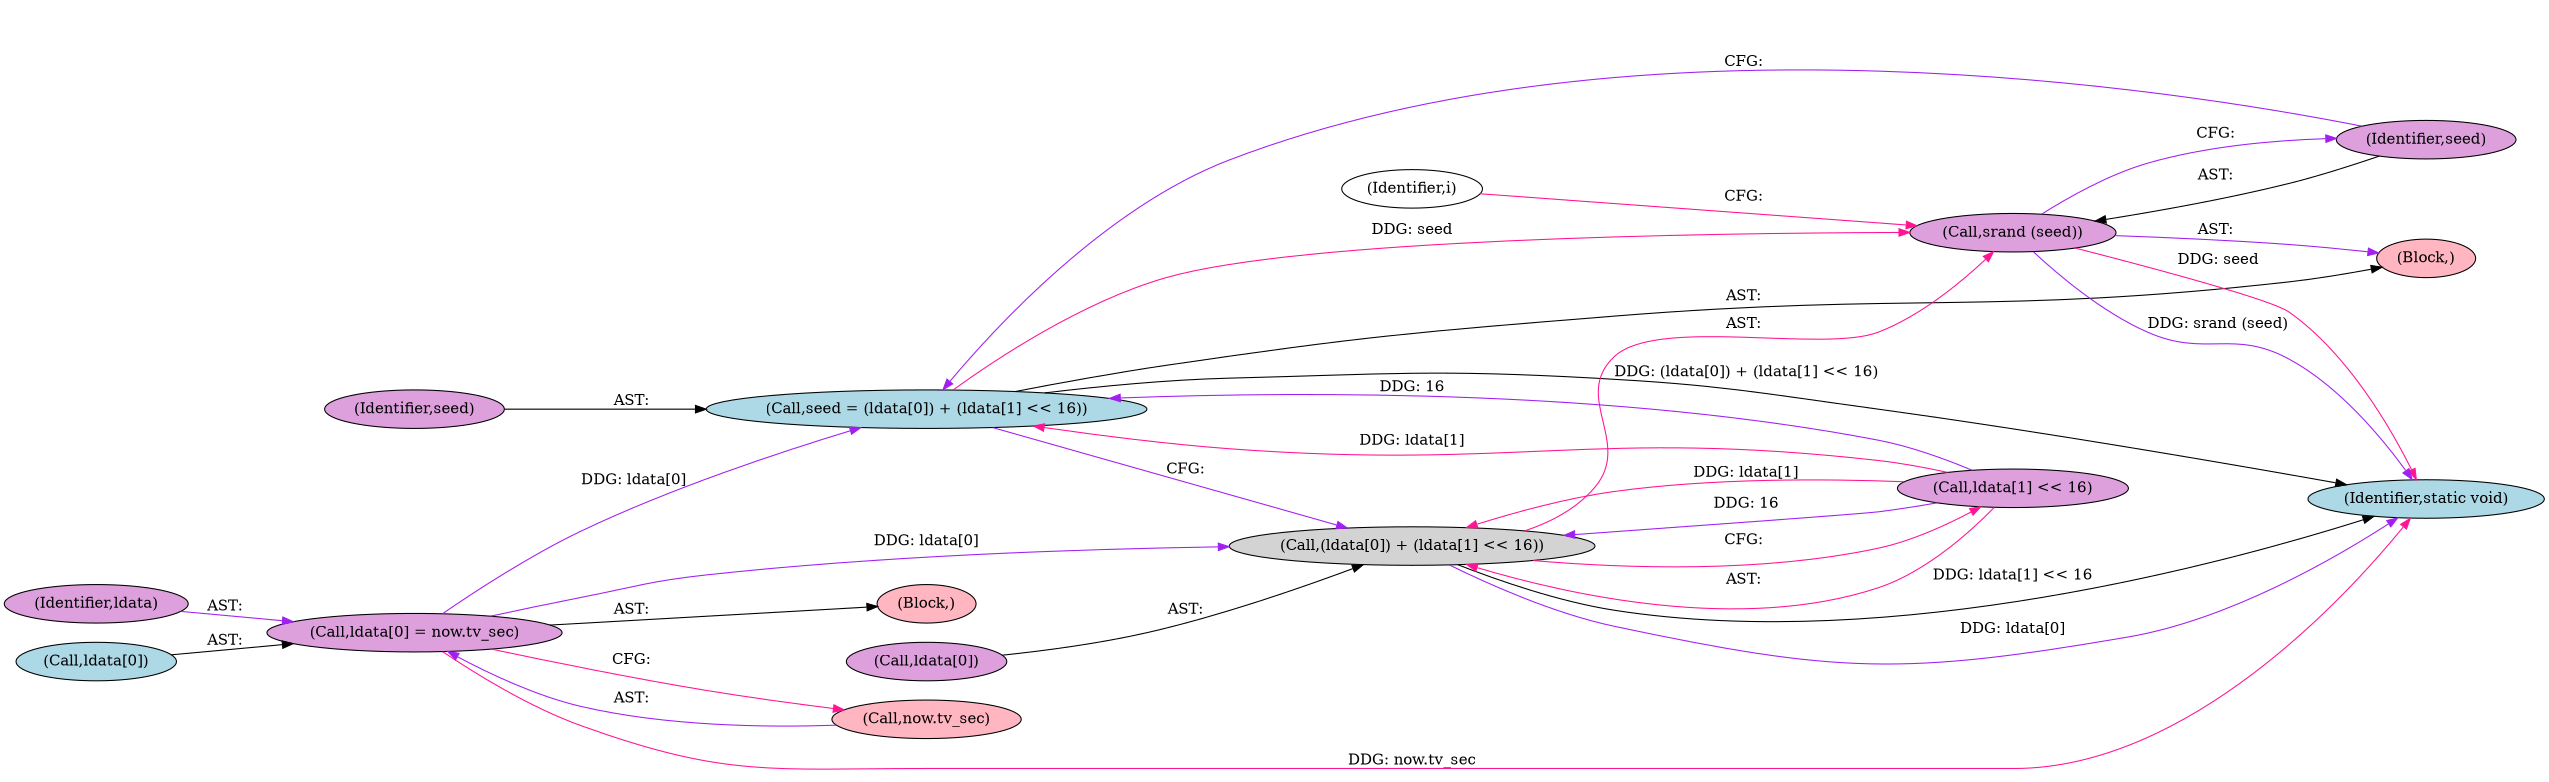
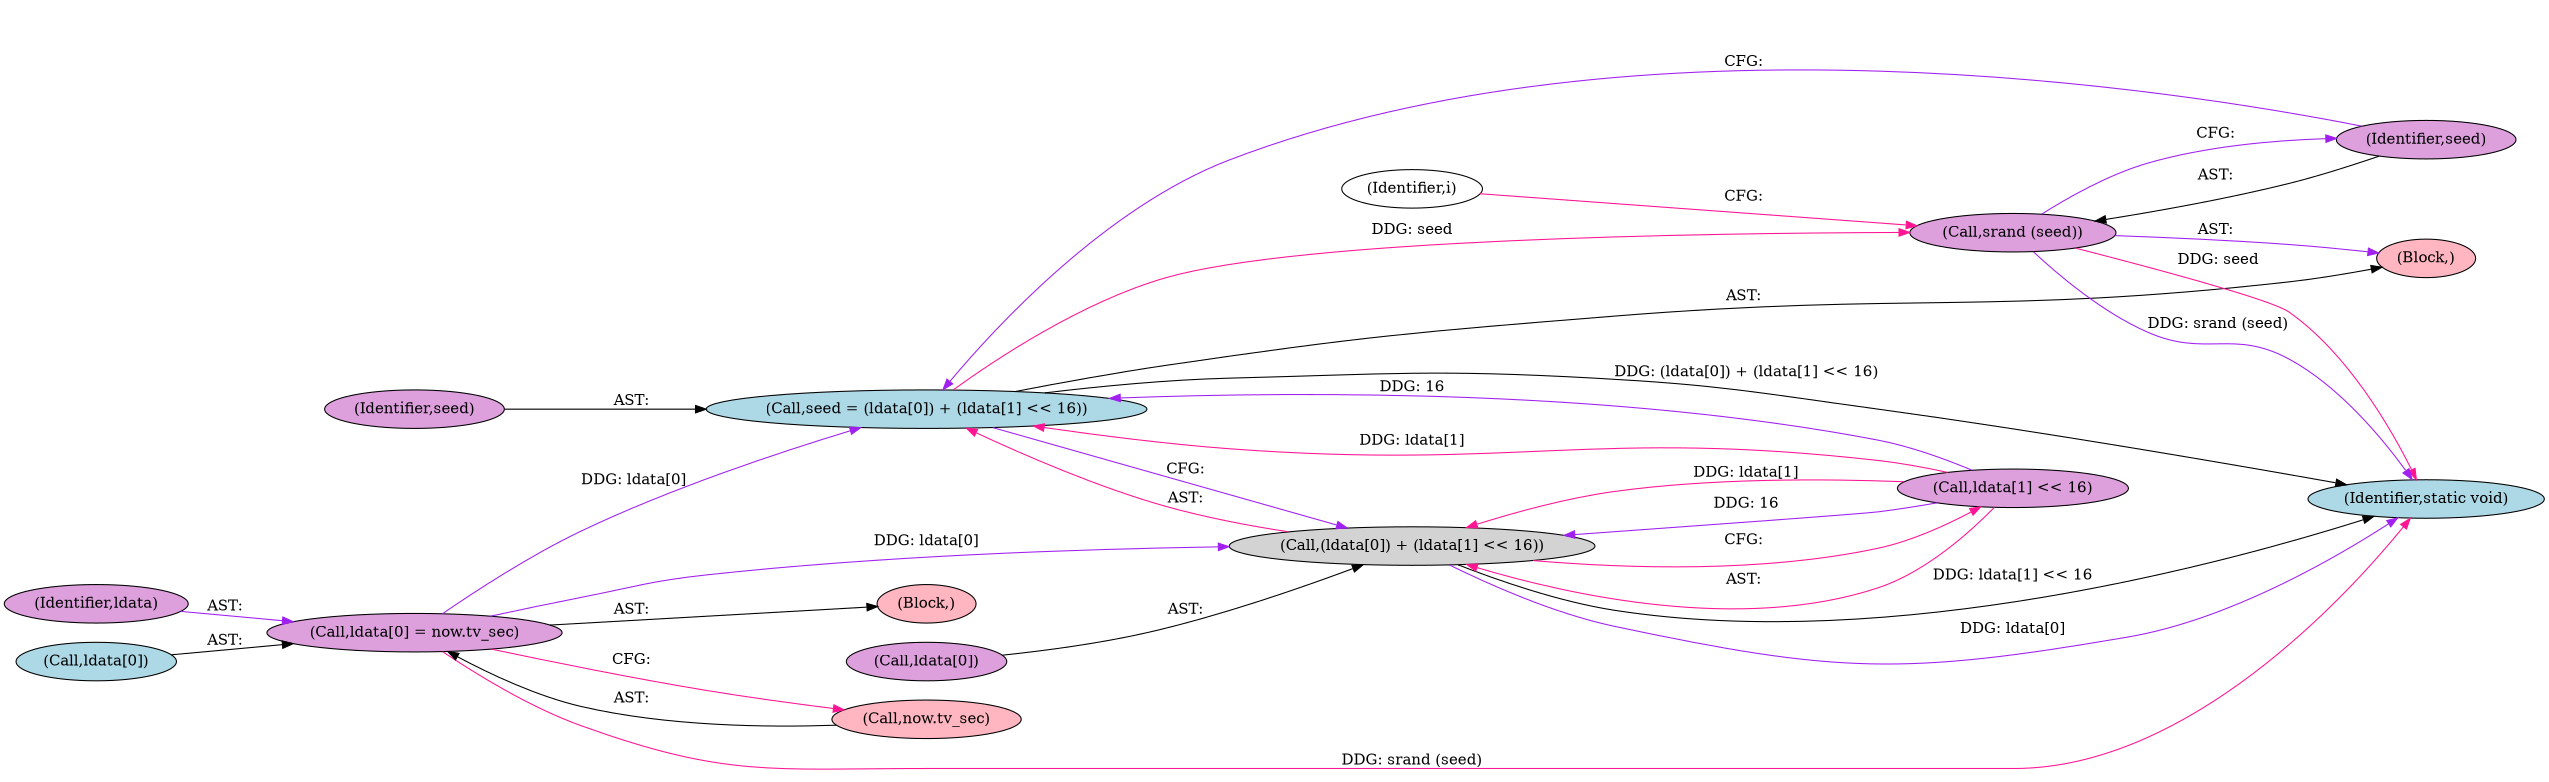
(1699, 337) -> (1128, 495)
(642, 717) -> (642, 717)
(1412, 760) -> (1412, 760)
